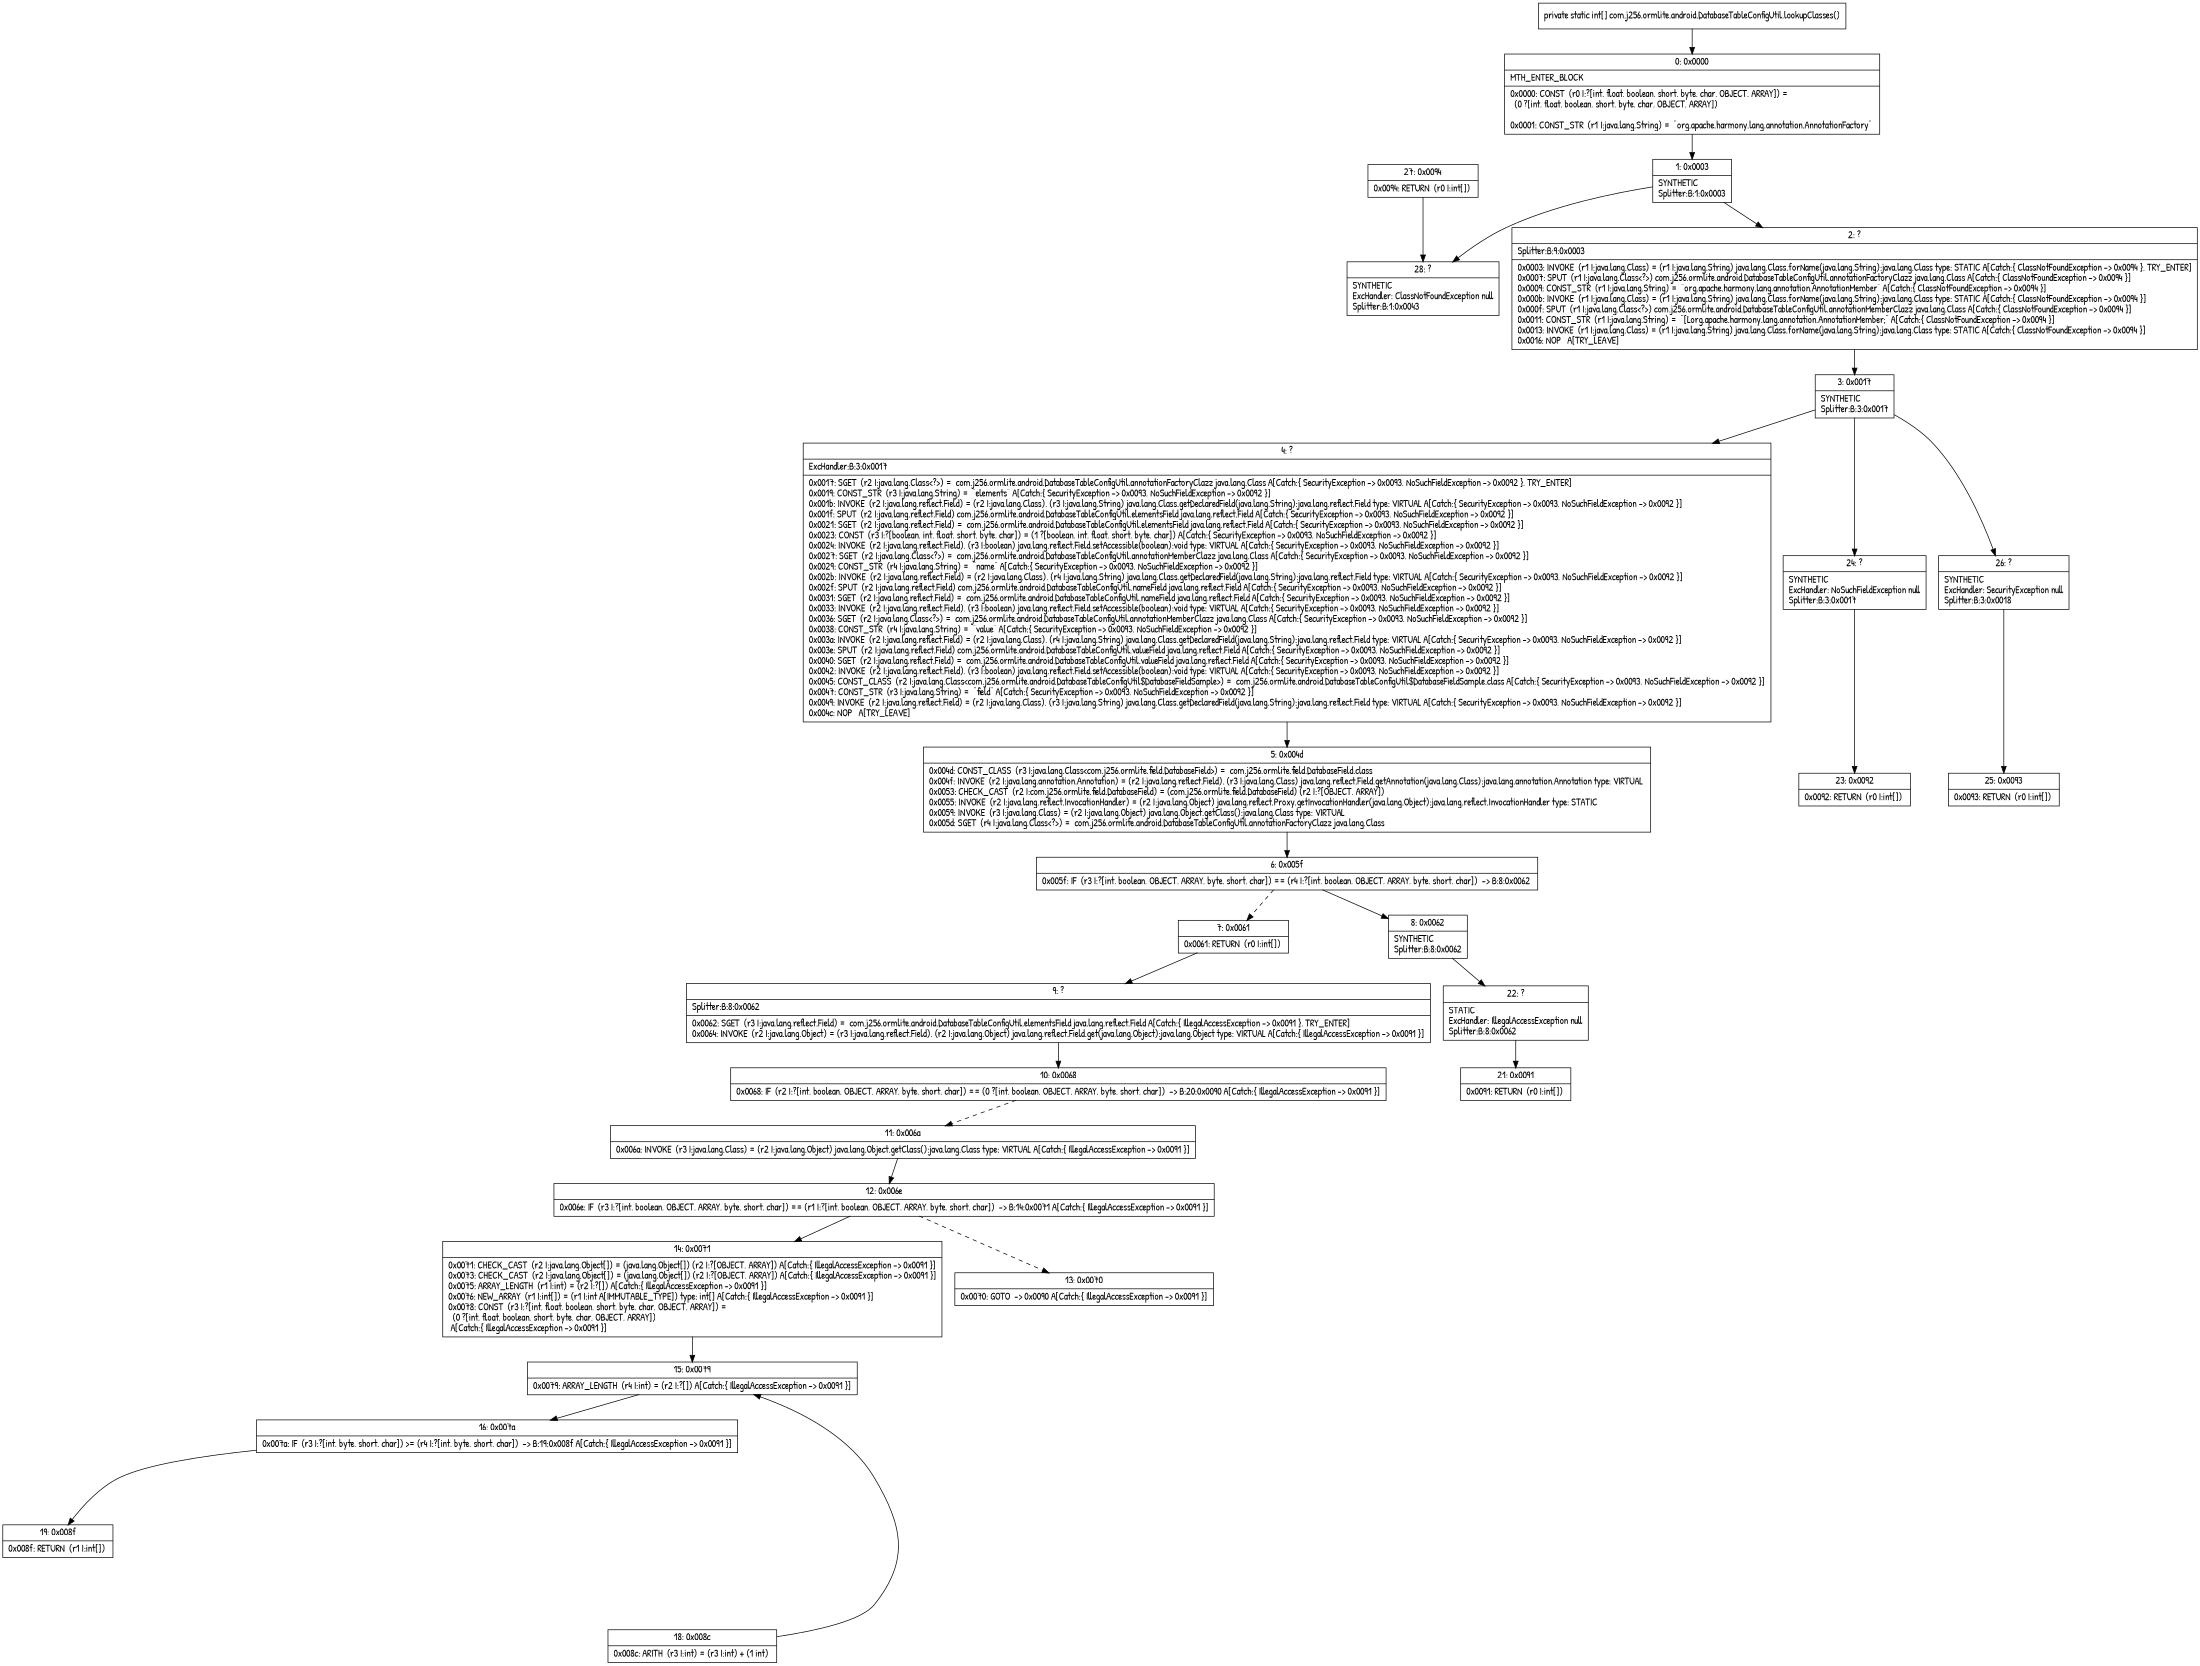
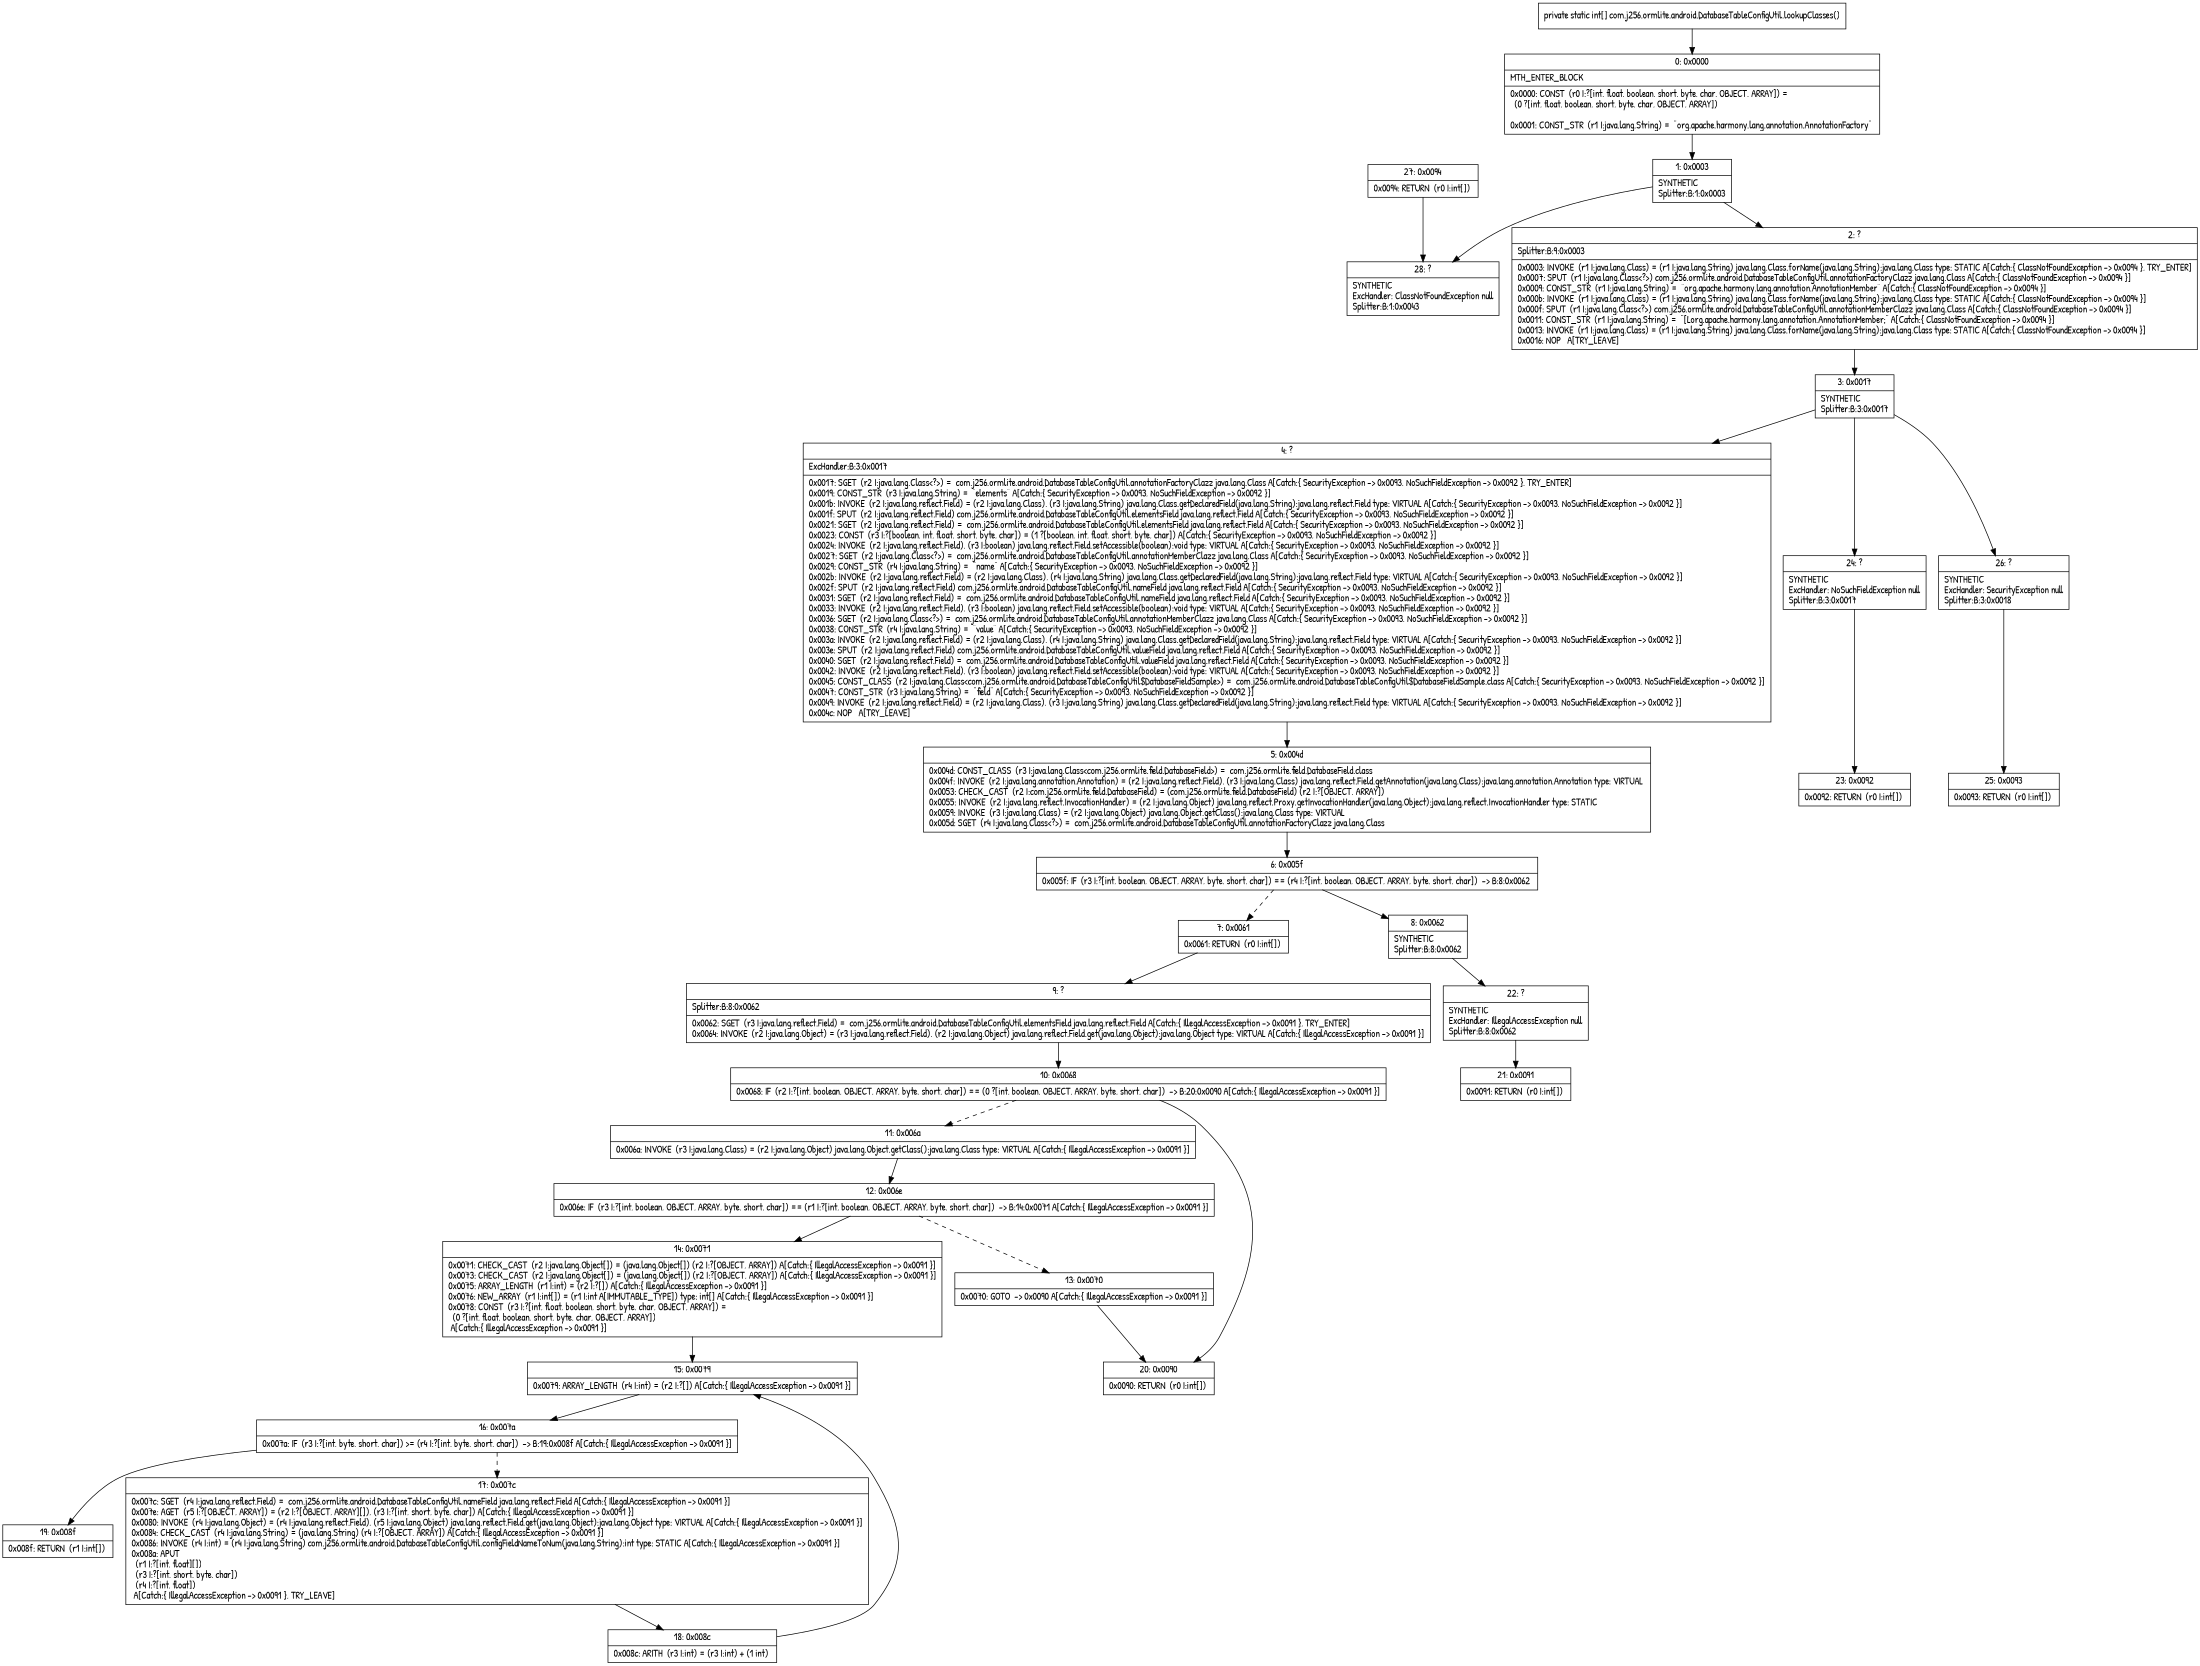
(1462, 1011) -> (1469, 1011)
none -> (1159, 1378)
none -> (497, 1541)
